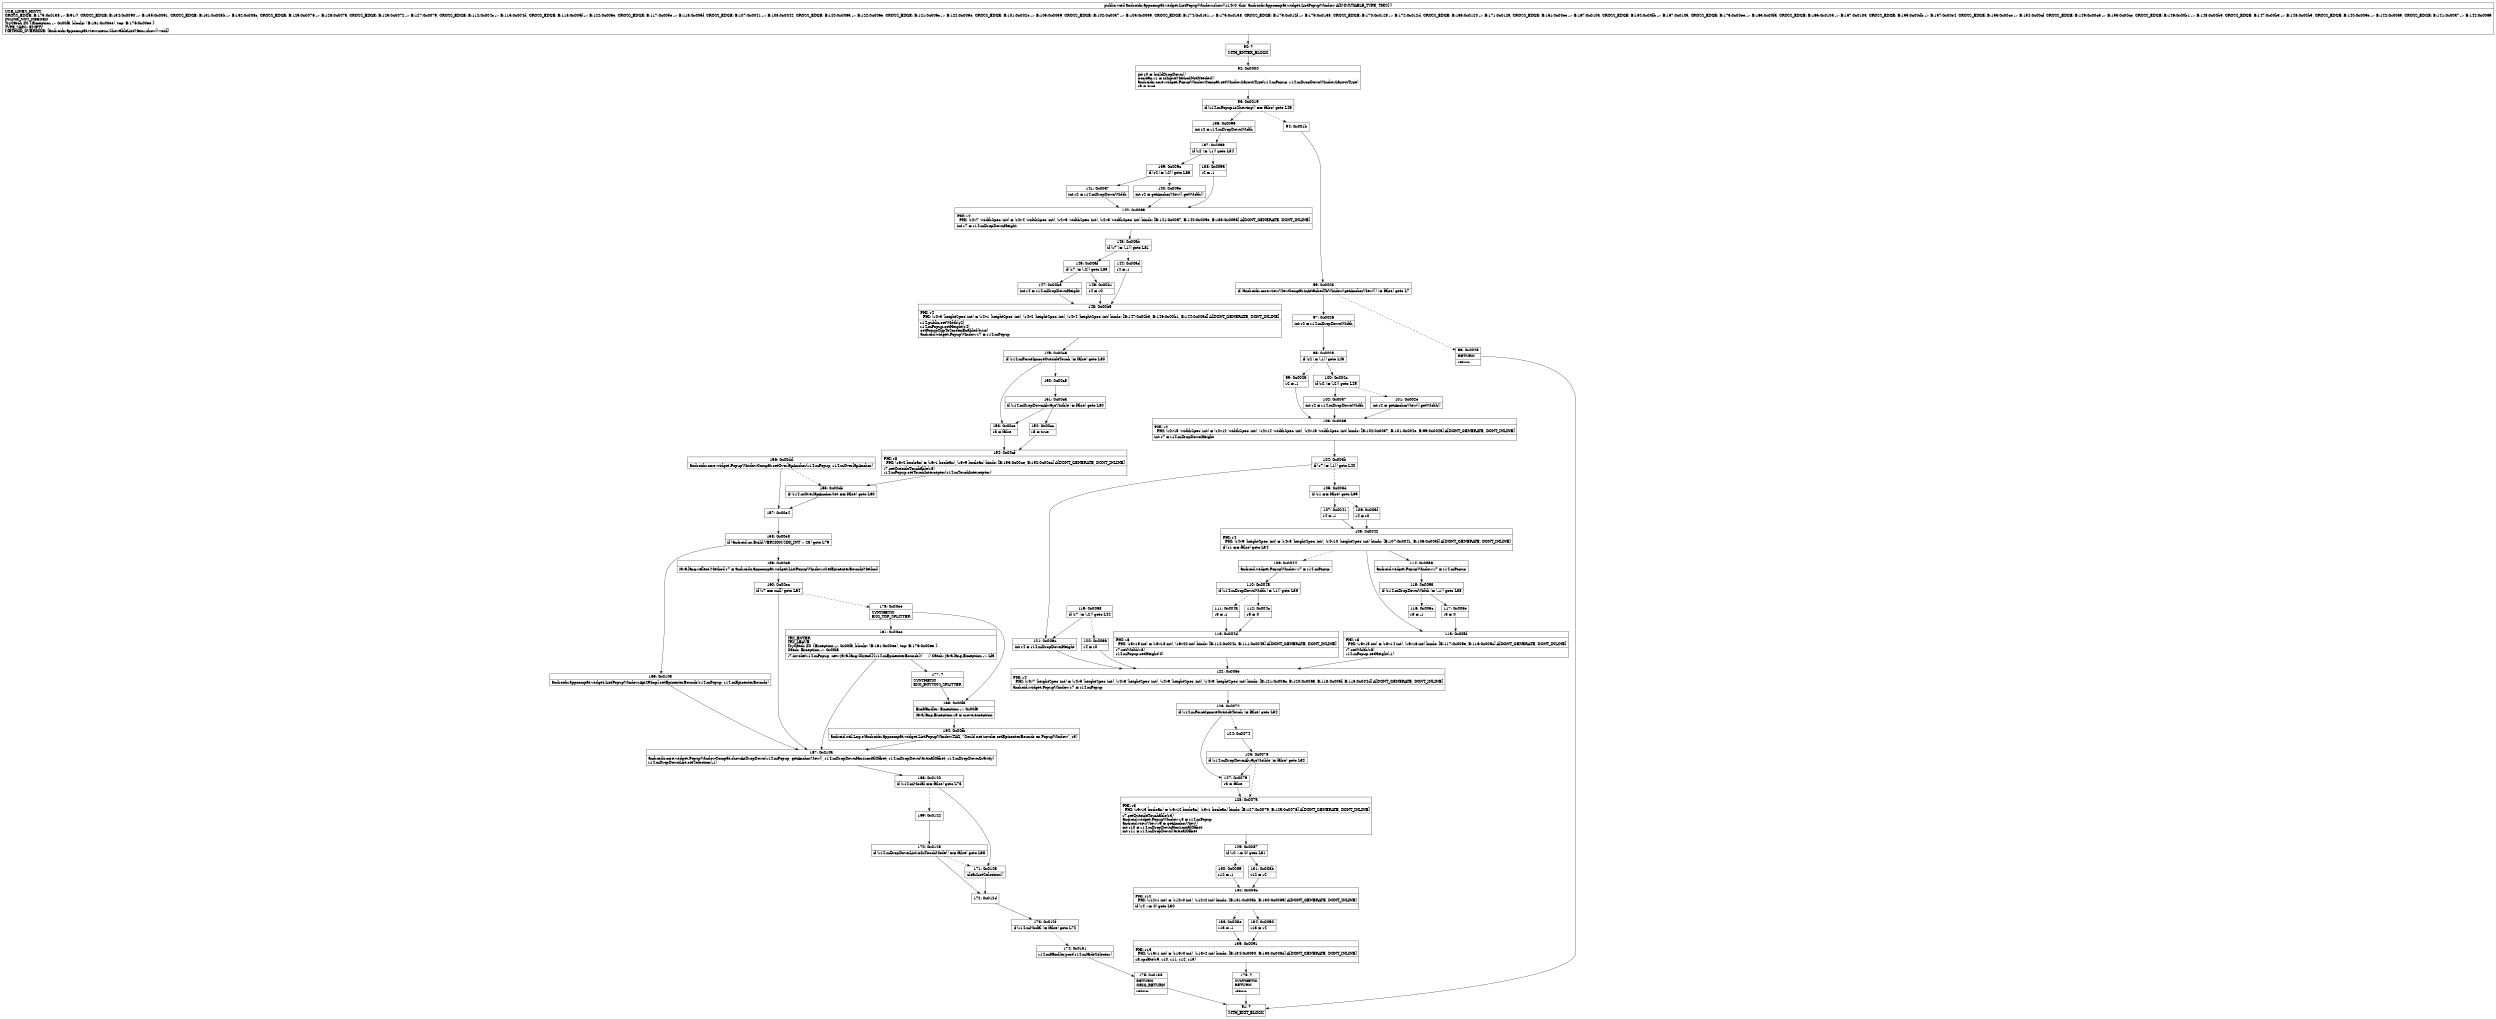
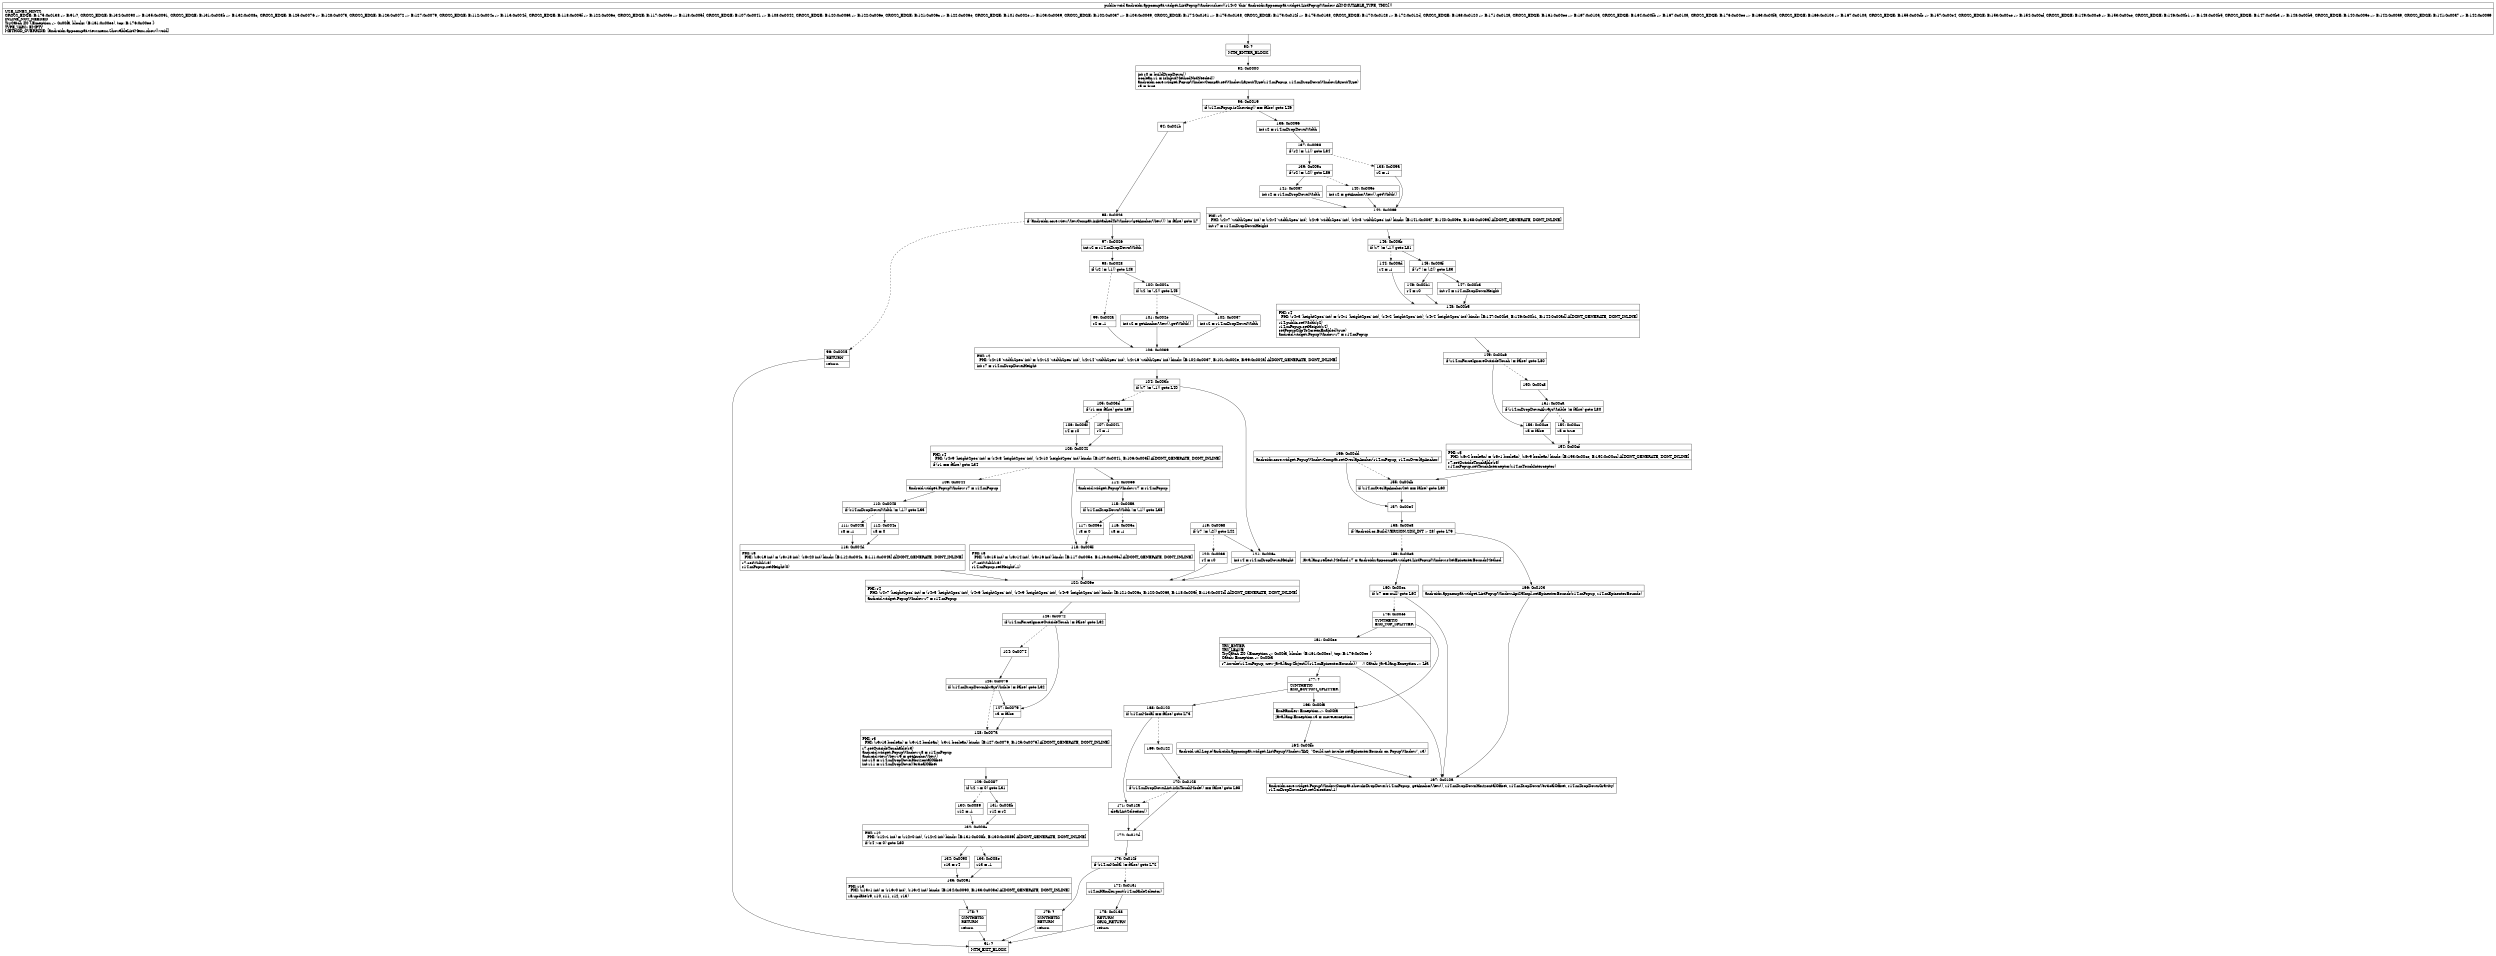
(1050, 415) -> (1560, 416)
(879, 770) -> (1241, 697)
none -> (1049, 920)
